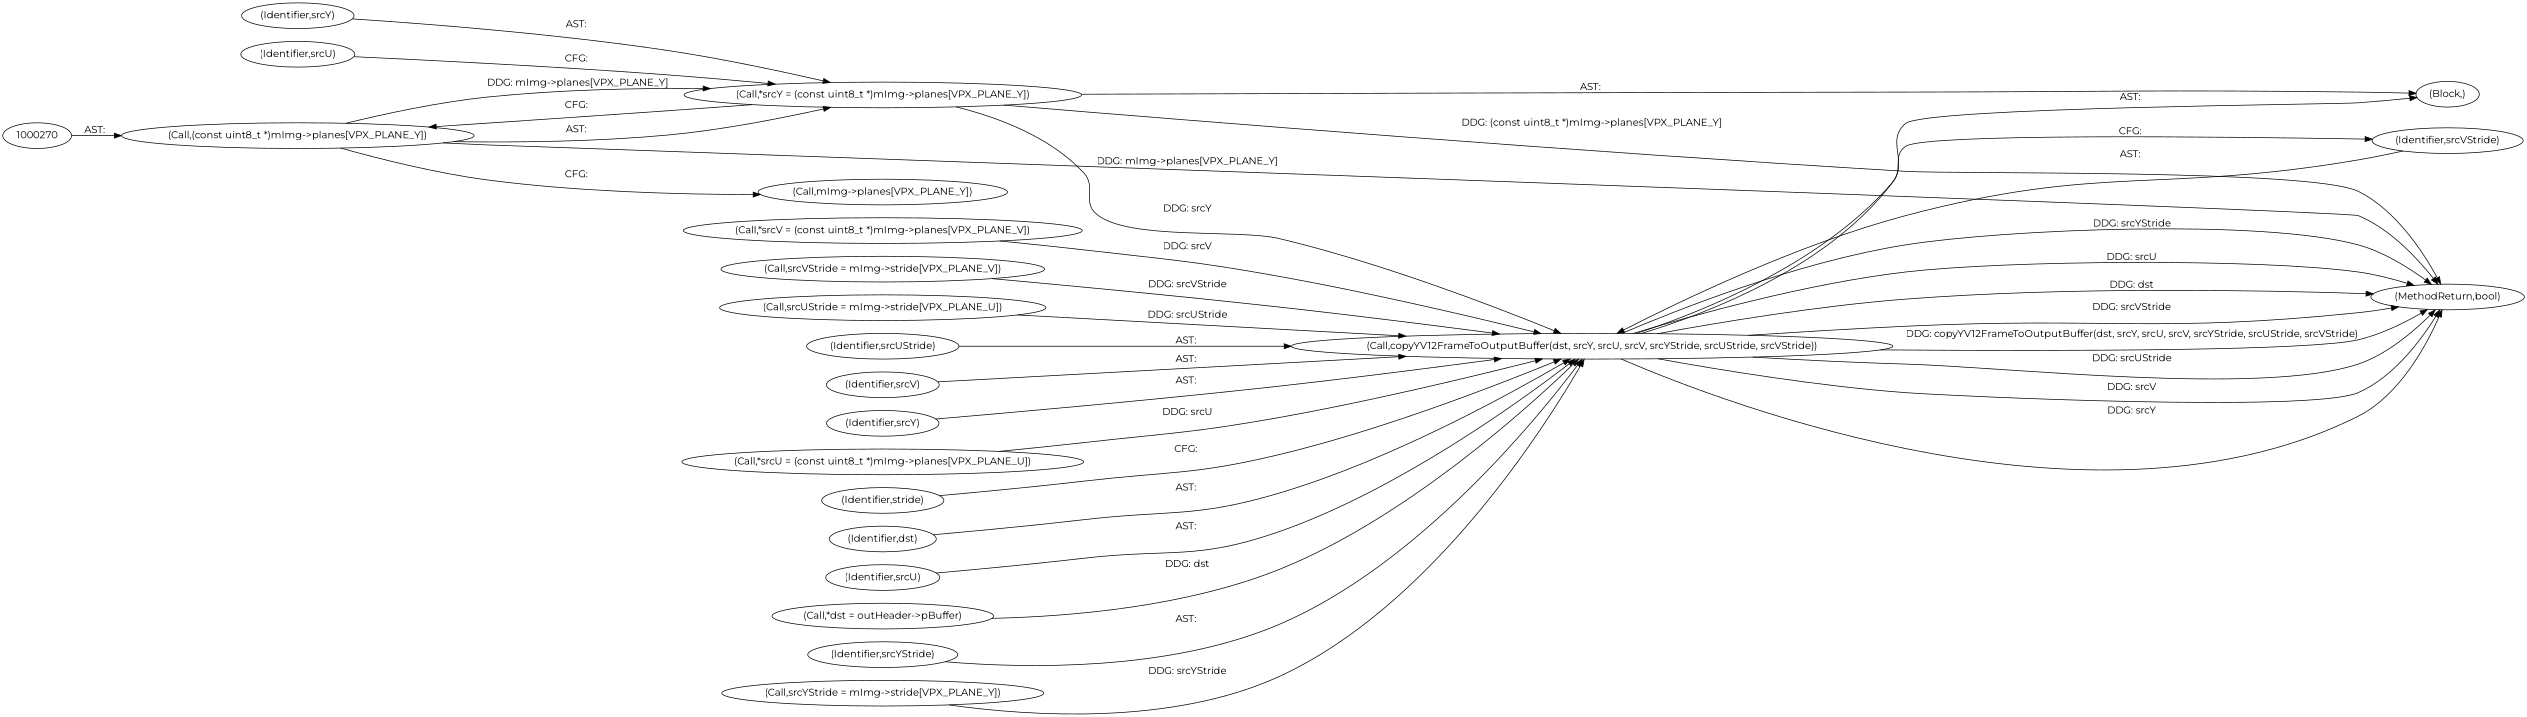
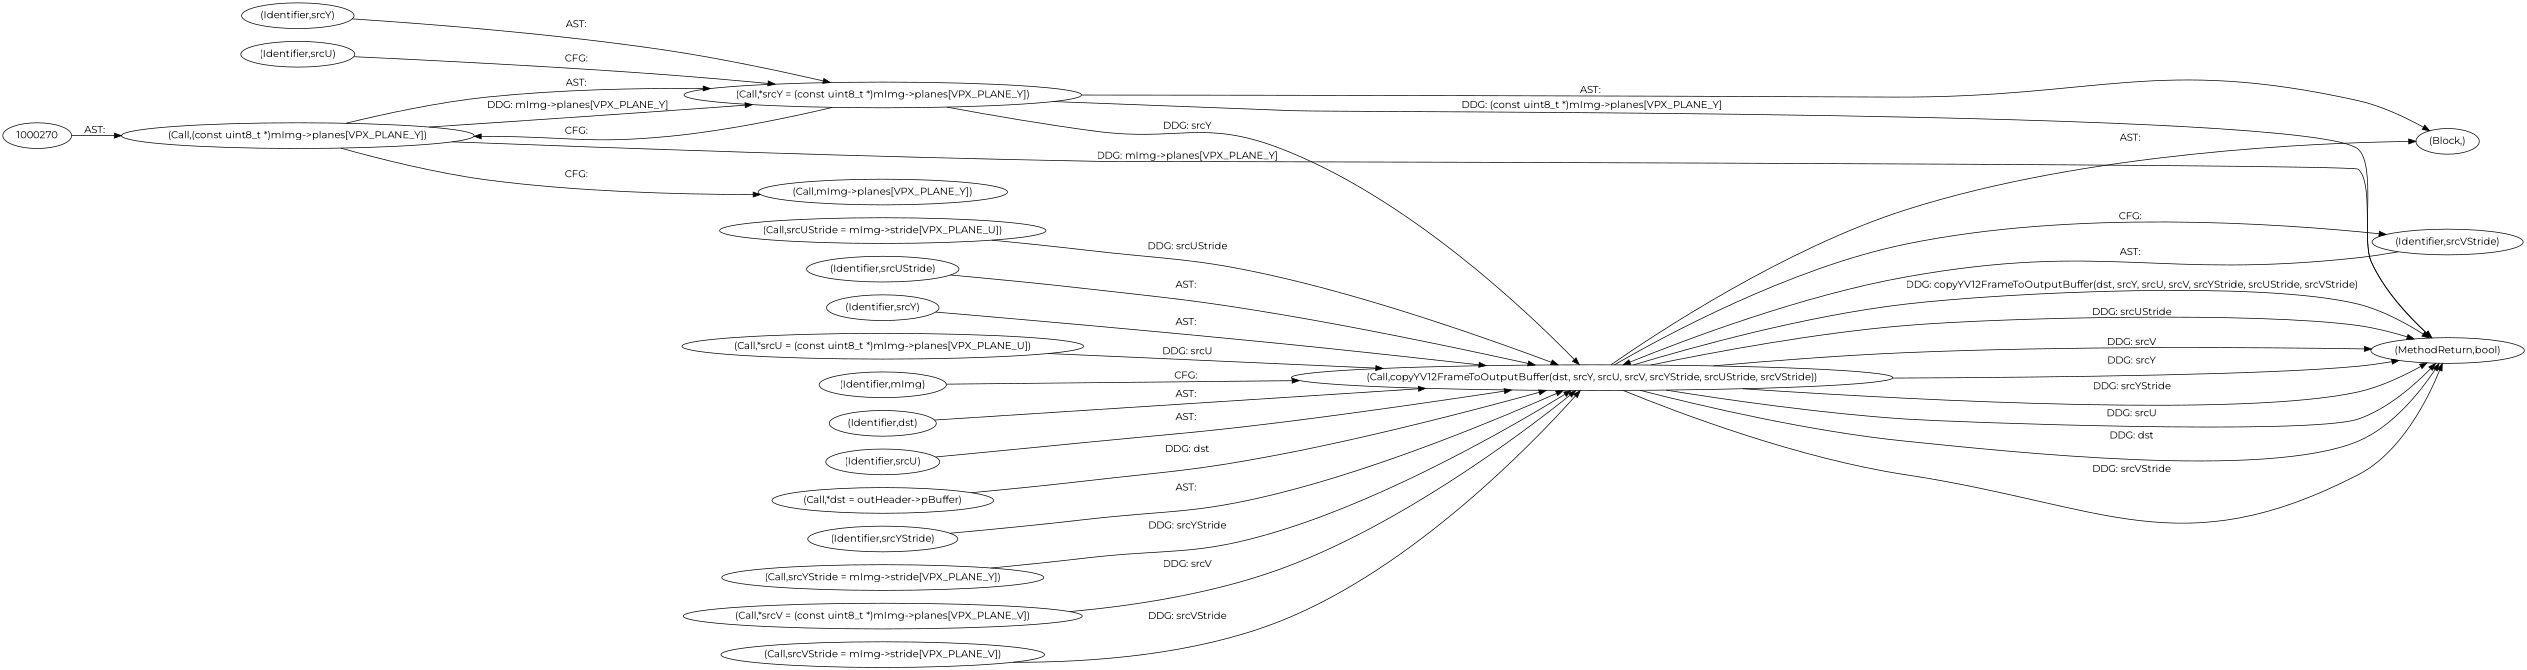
(883, 385) -> none
(883, 500) -> (883, 385)
